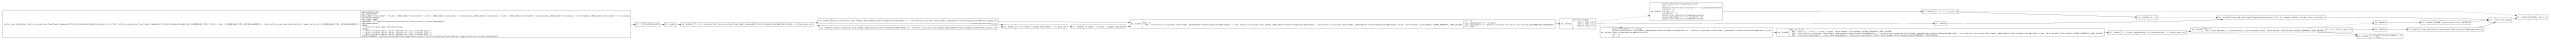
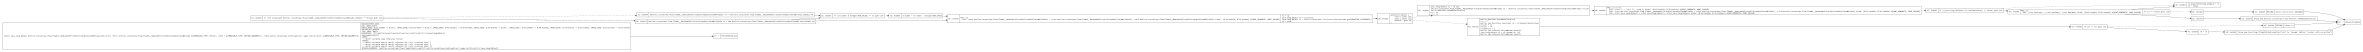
(2514, 19) -> (2315, 24)
(670, 24) -> none
(1940, 24) -> none
